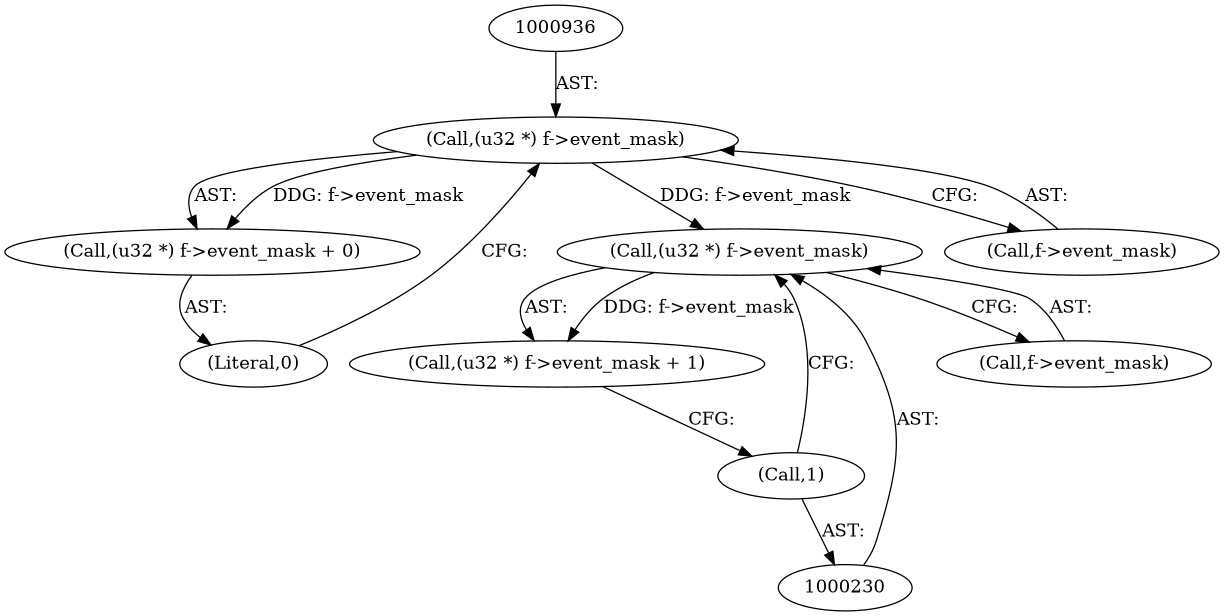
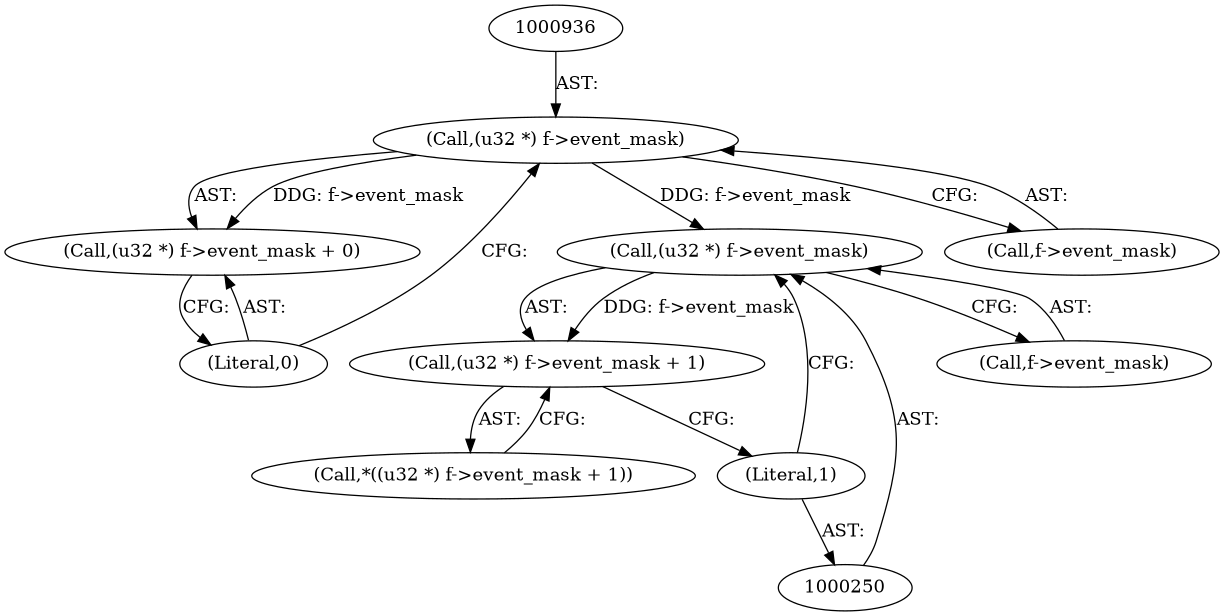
(209, 308) -> (209, 308)
none -> (241, 313)
none -> (474, 476)
(791, 476) -> (791, 476)
(845, 588) -> (845, 588)
